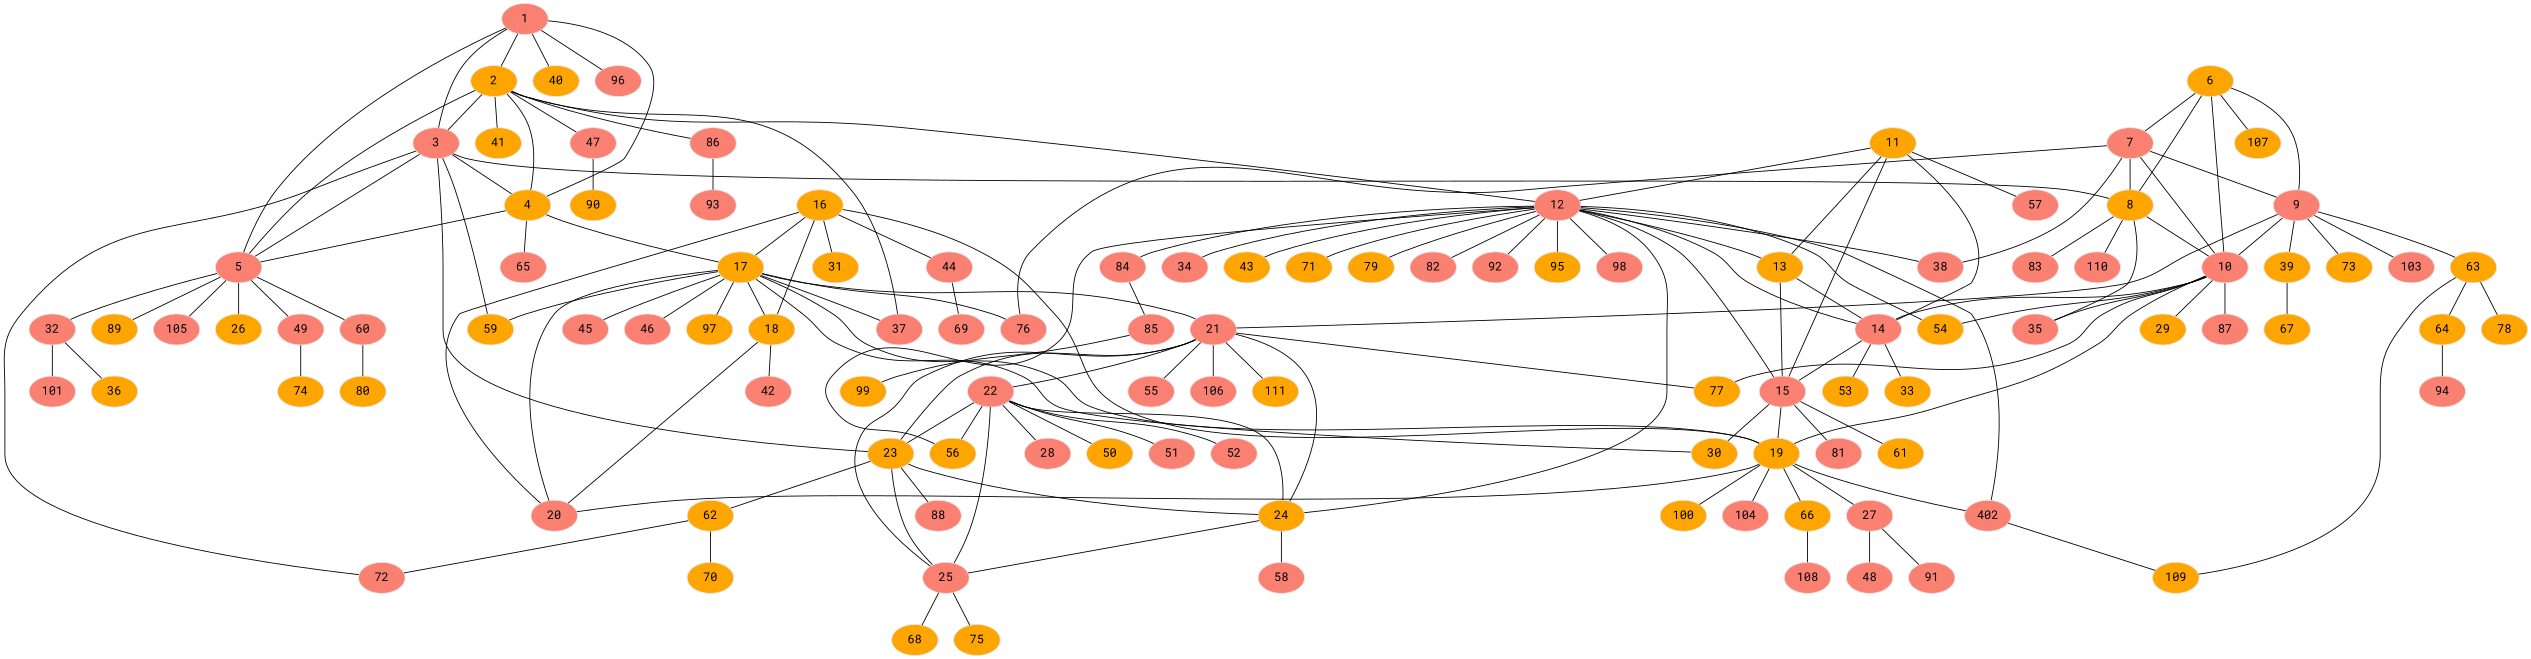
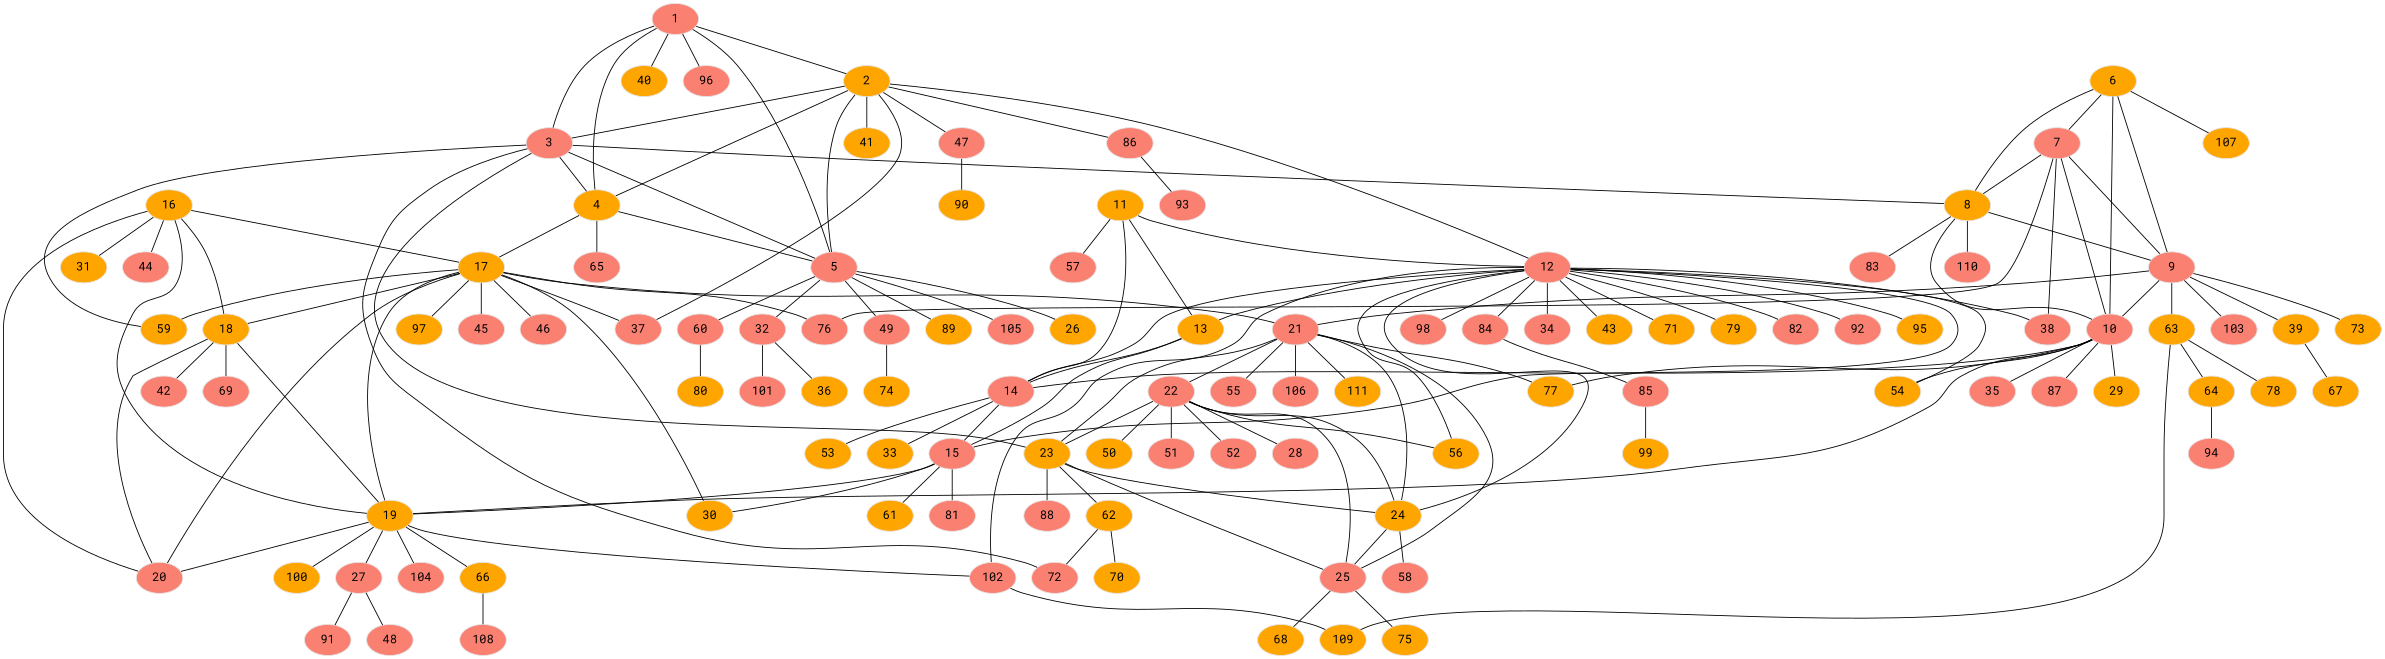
(1840, 262) -> none
(2132, 275) -> (2070, 236)
(955, 298) -> (226, 361)
none -> (308, 423)
(1988, 516) -> (993, 578)
